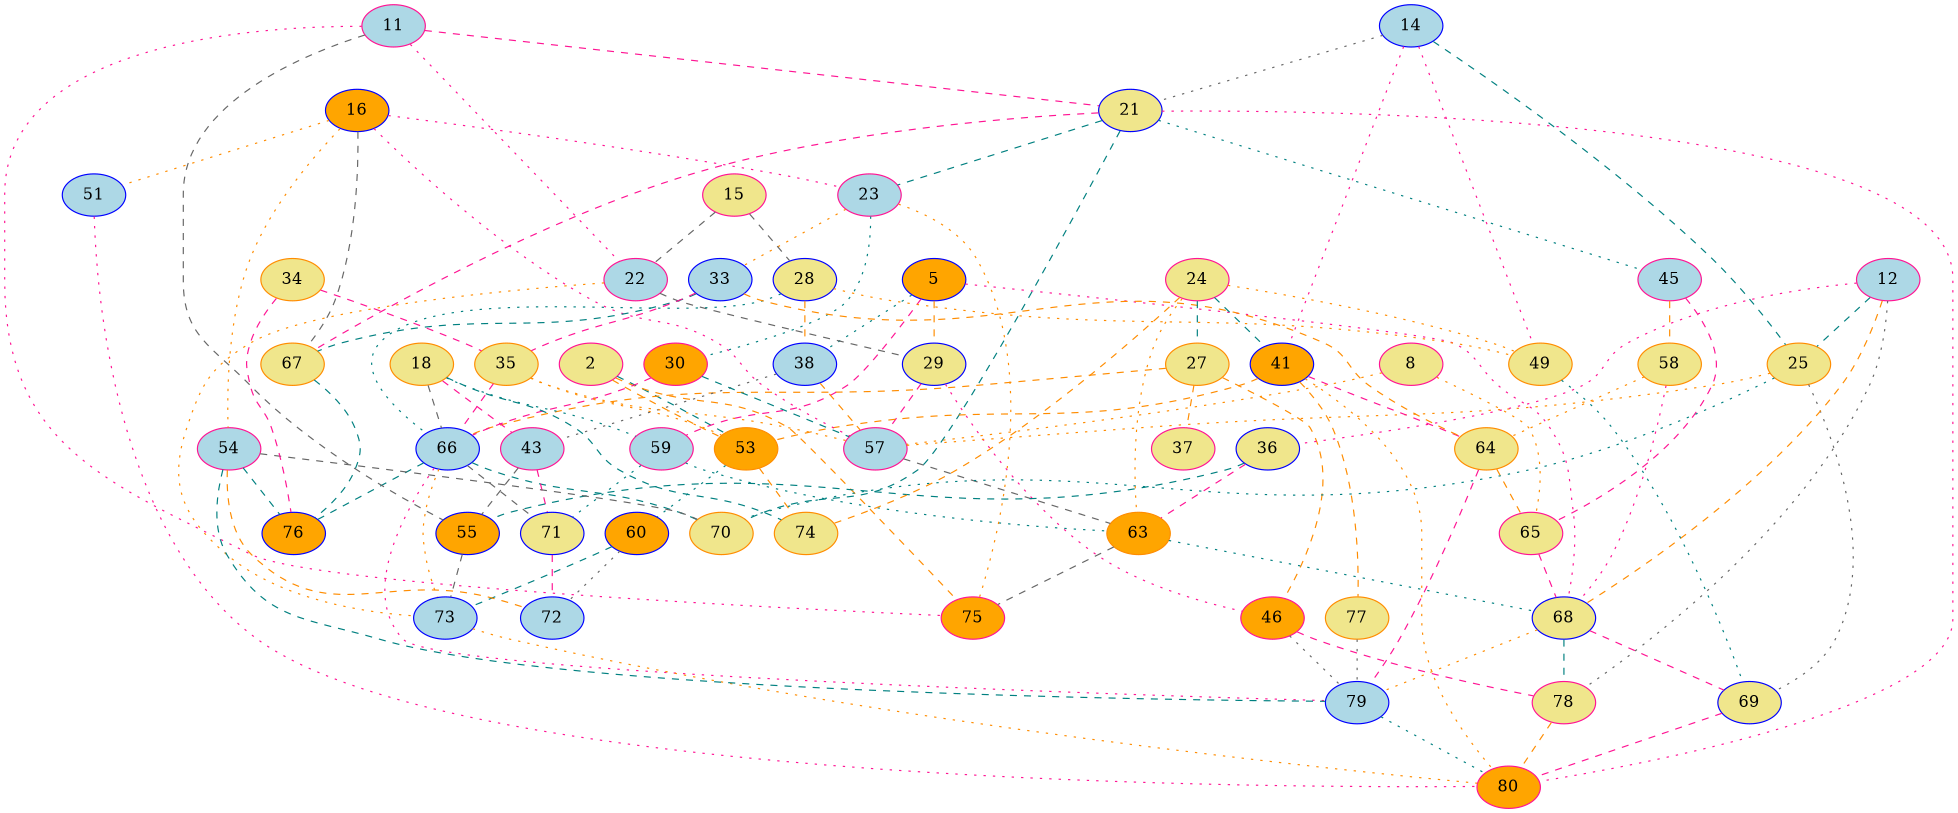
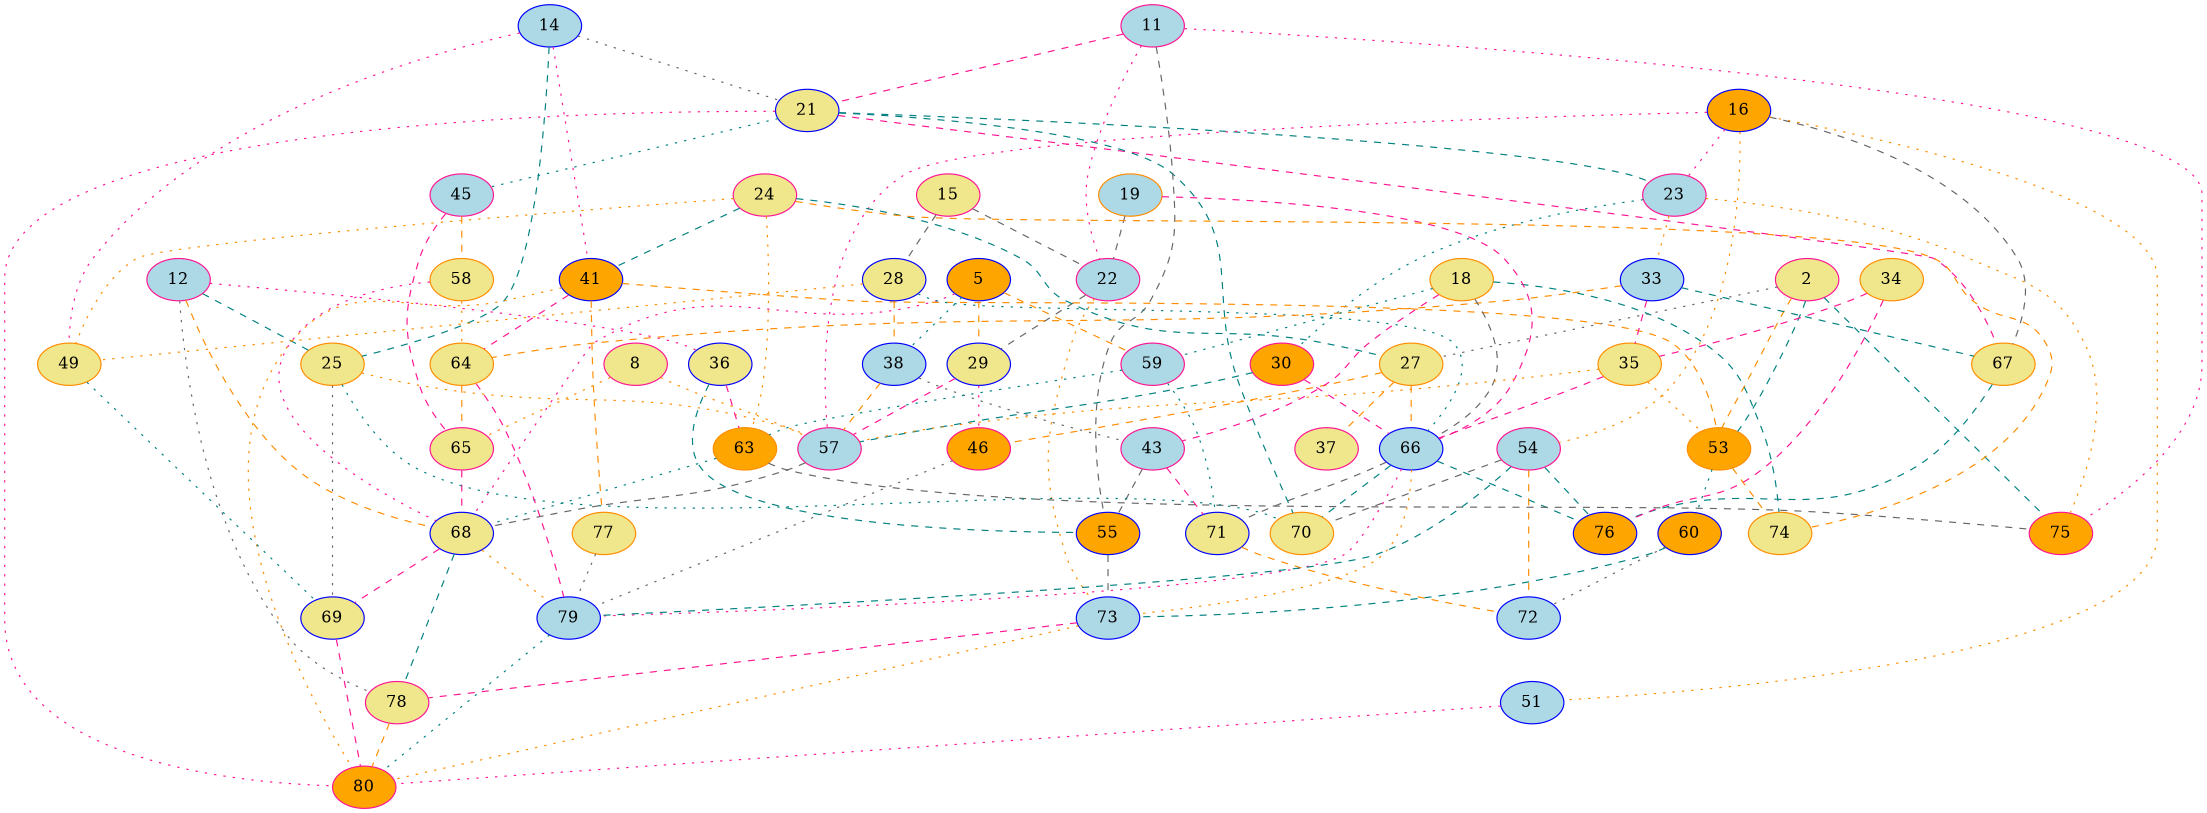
none -> (1130, 195)
none -> (1626, 318)
(816, 402) -> (1084, 331)
(810, 448) -> (1934, 407)
(997, 488) -> (650, 499)
(552, 581) -> (1368, 586)
(1414, 669) -> (753, 660)
